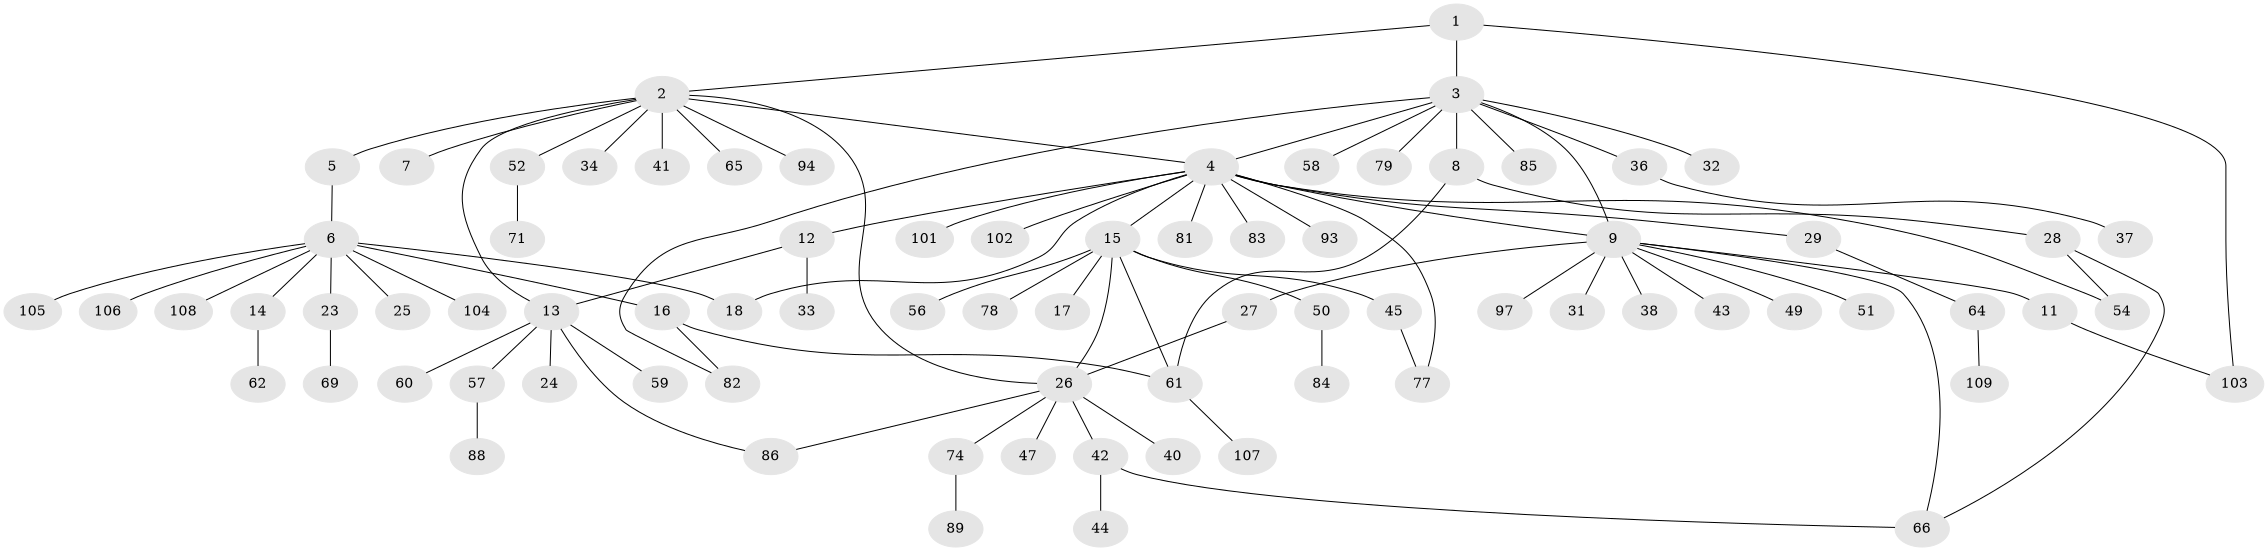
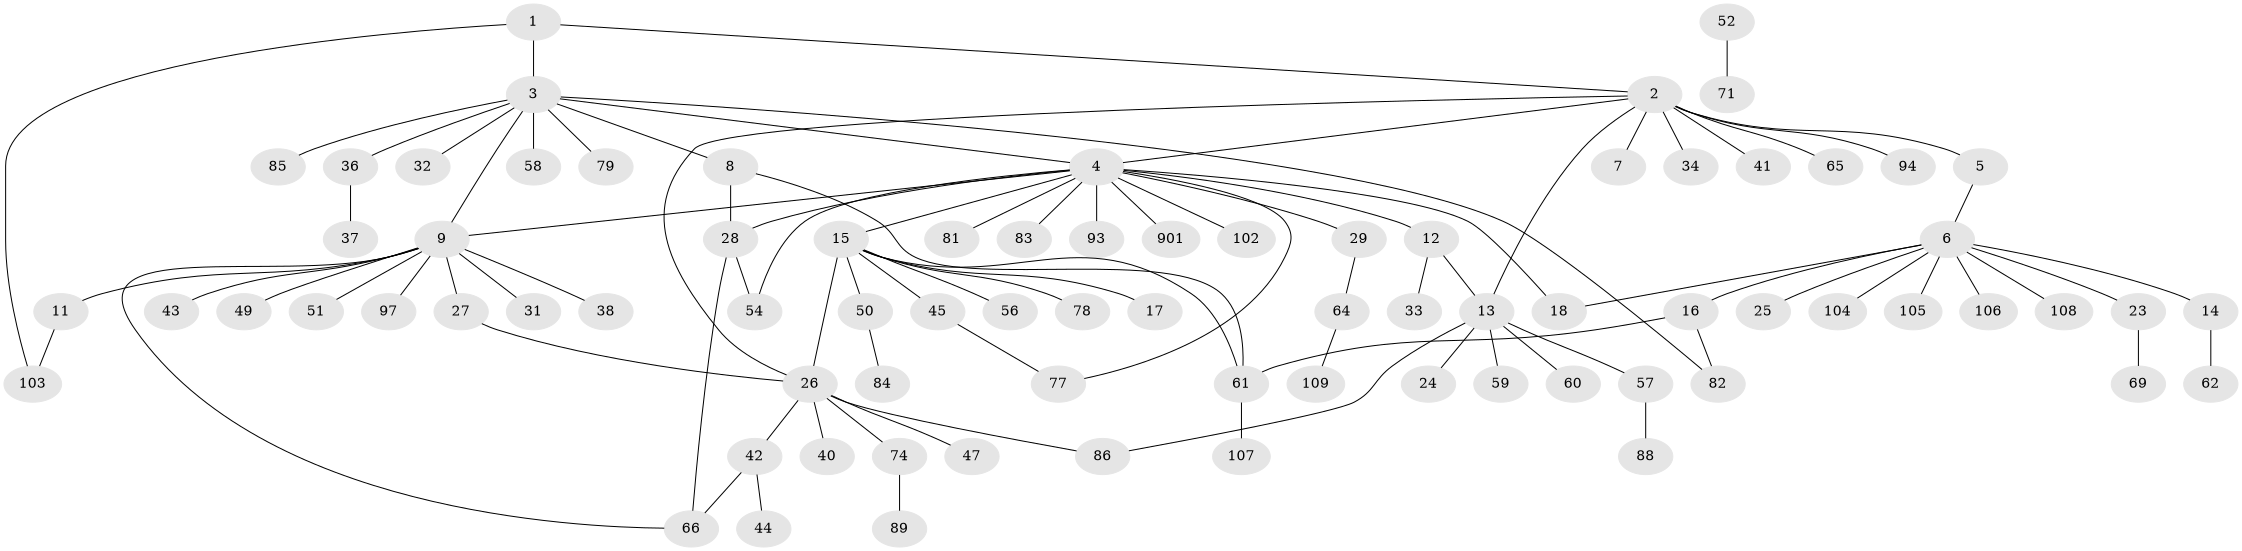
(590, 131) -> none
none -> (910, 191)
(925, 239) -> (1171, 239)
